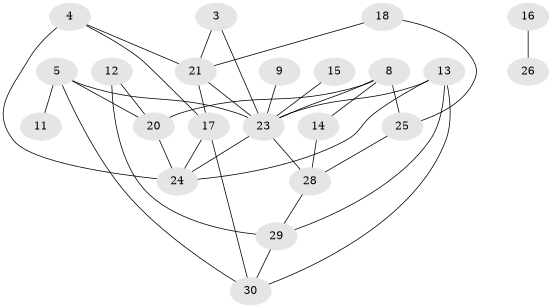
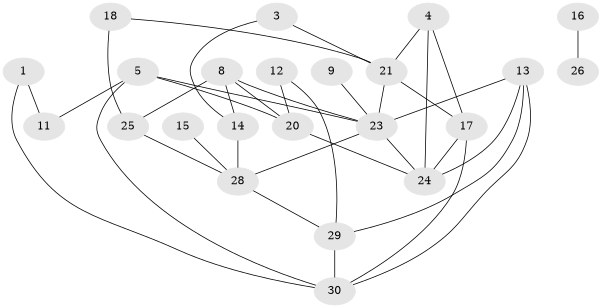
none -> (24, 72)
(240, 72) -> (195, 57)
(293, 103) -> (210, 154)
